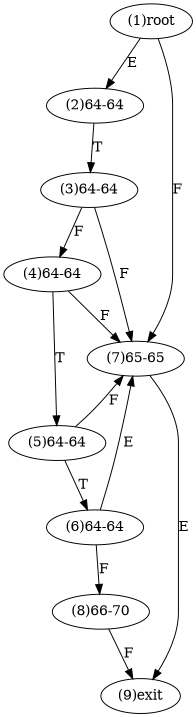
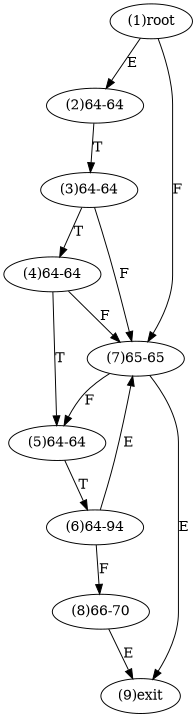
(79, 232) -> (79, 232)
(97, 406) -> (86, 392)
(95, 527) -> (95, 527)
(128, 654) -> (128, 654)
